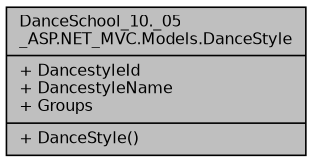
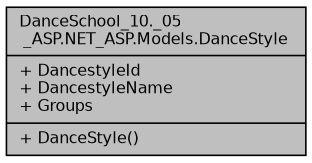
(156, 39) -> (156, 39)
